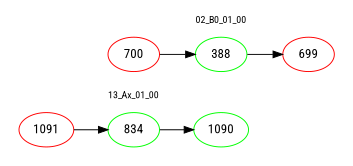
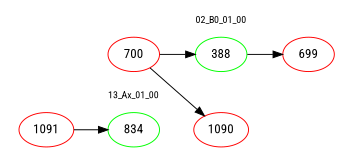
(172, 130) -> (178, 93)
(221, 130) -> (221, 130)
